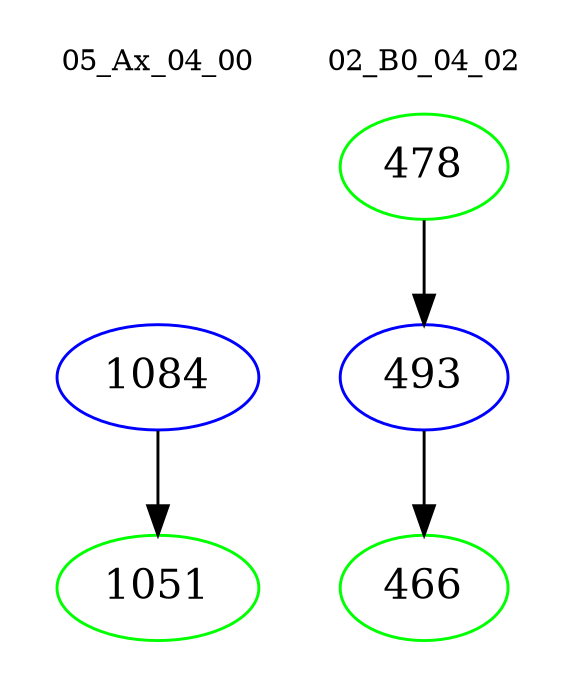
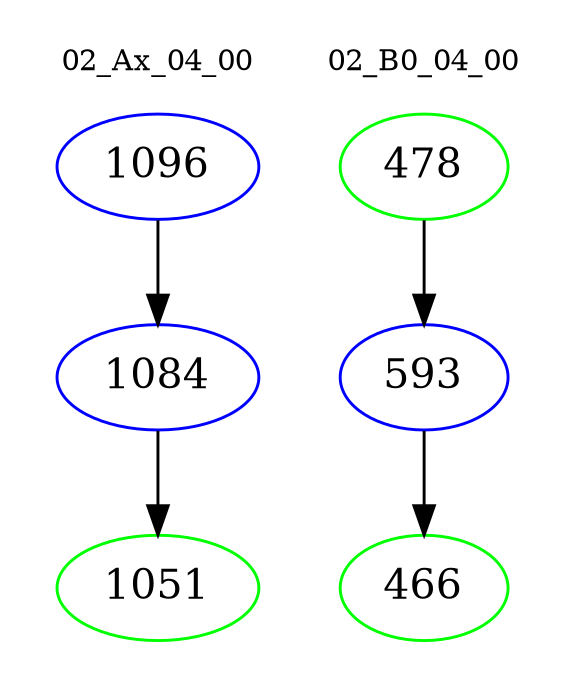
(158, 63) -> (158, 63)
(424, 63) -> (424, 63)
none -> (158, 167)
(424, 377) -> (424, 377)
